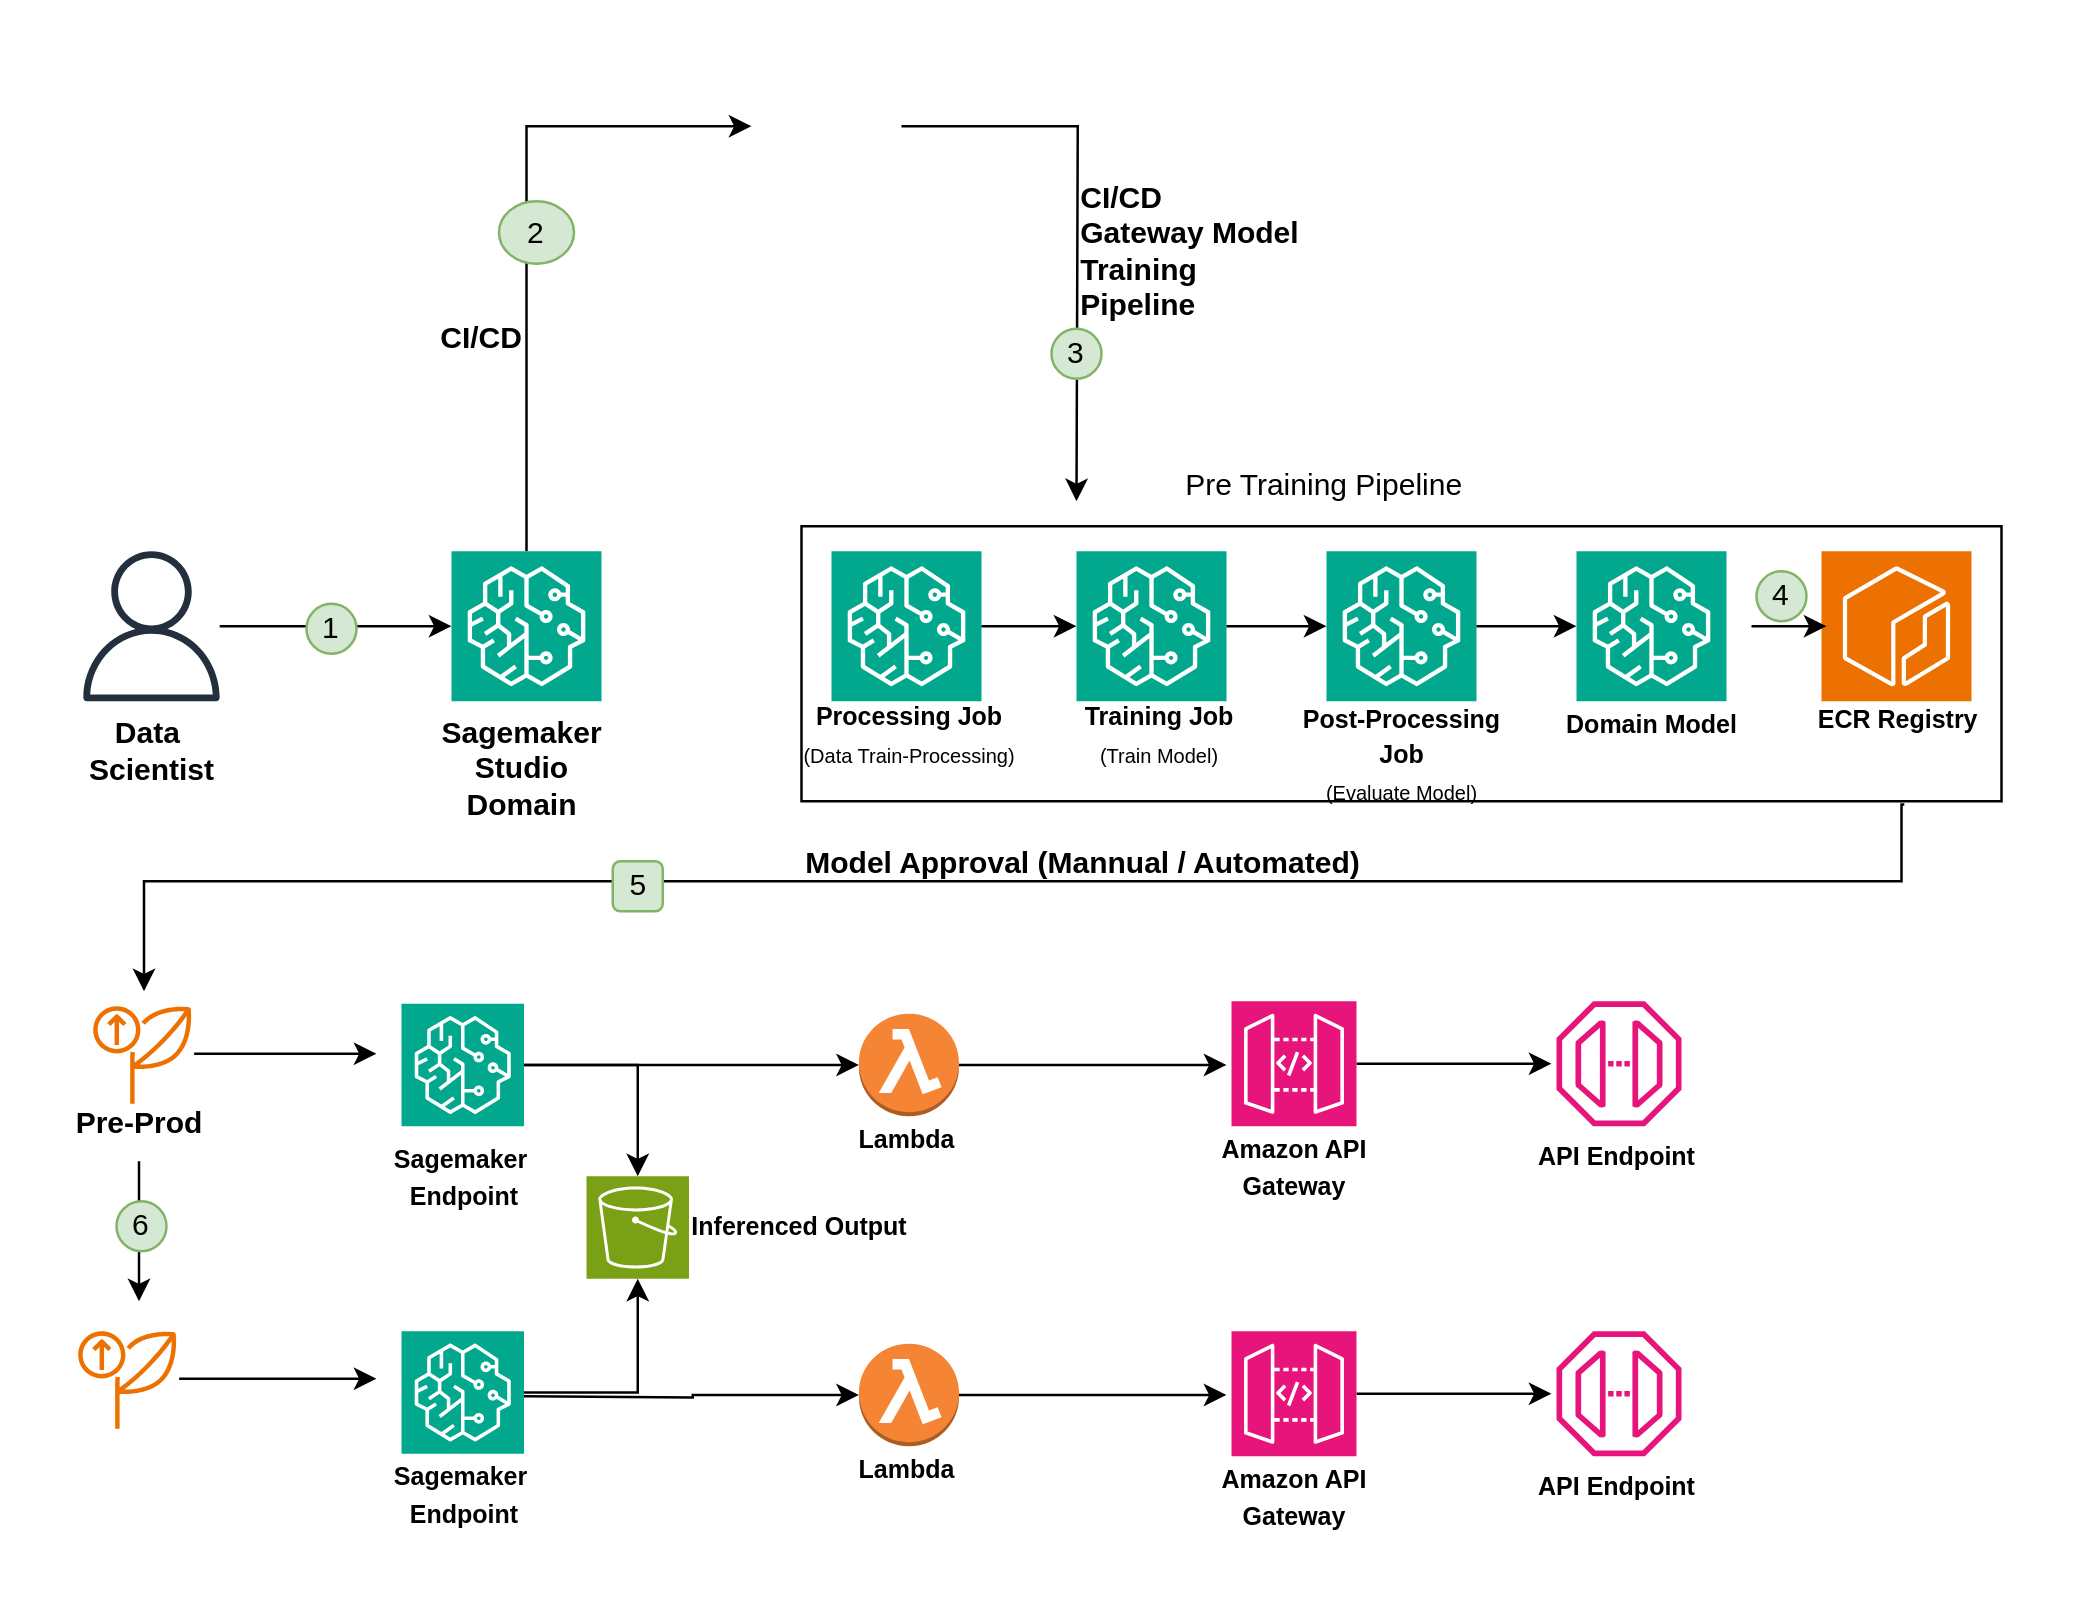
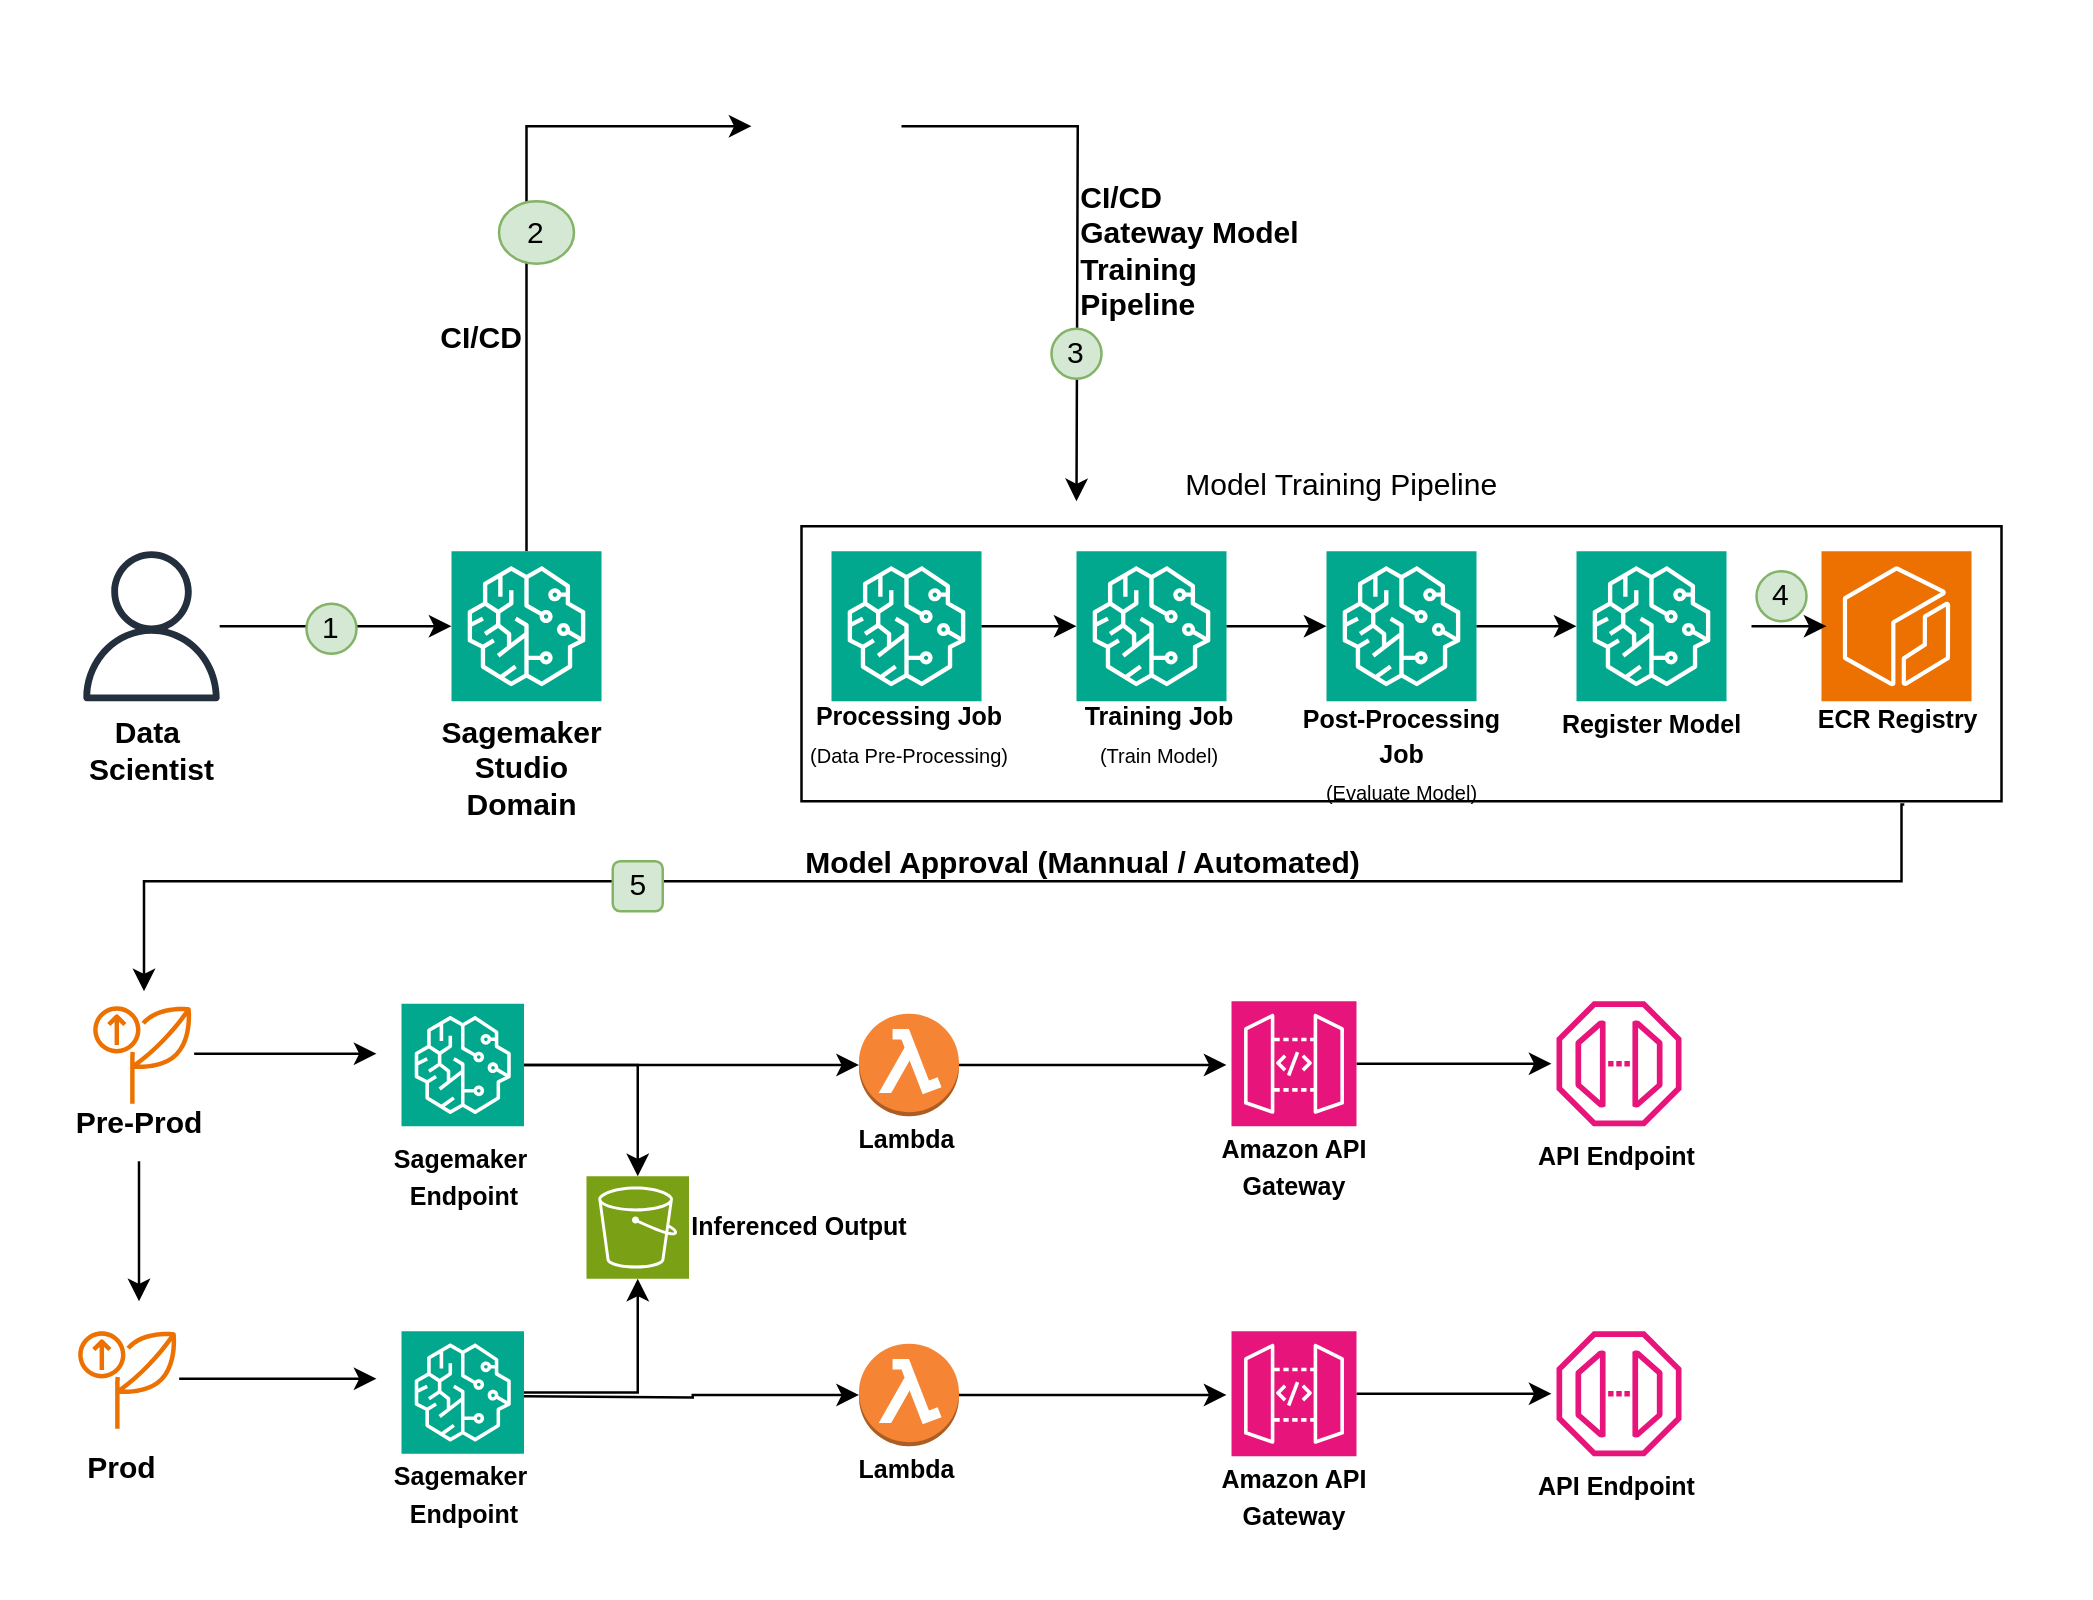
(1335, 486) -> (1348, 486)
(1653, 724) -> (1653, 724)
(910, 734) -> (910, 734)
(141, 1226) -> none
none -> (121, 1469)
